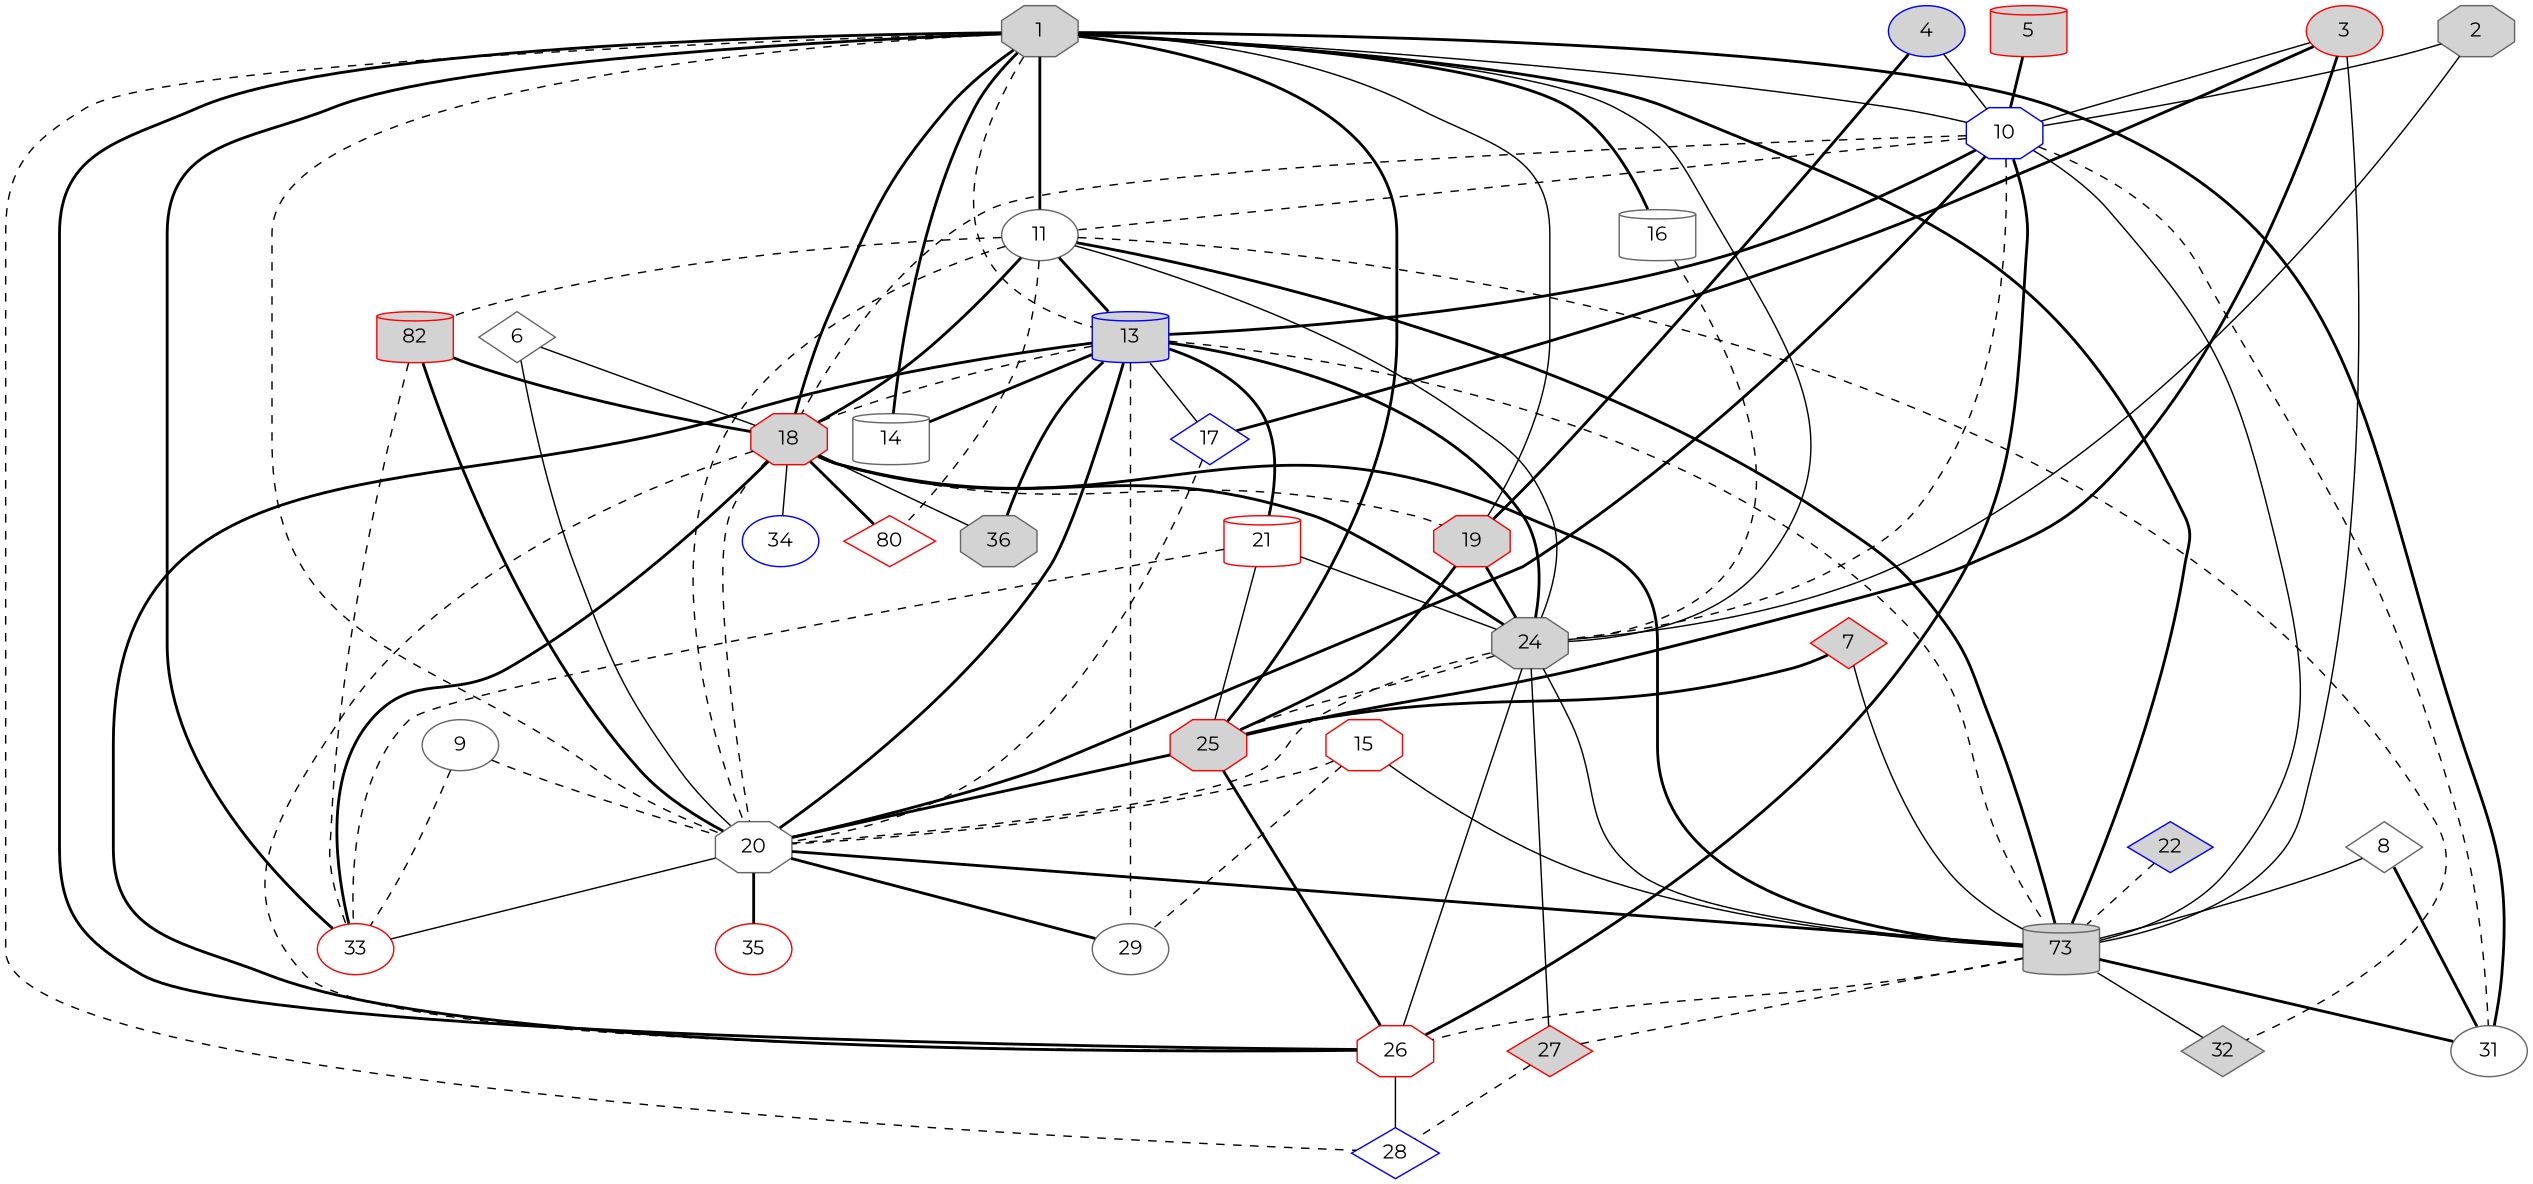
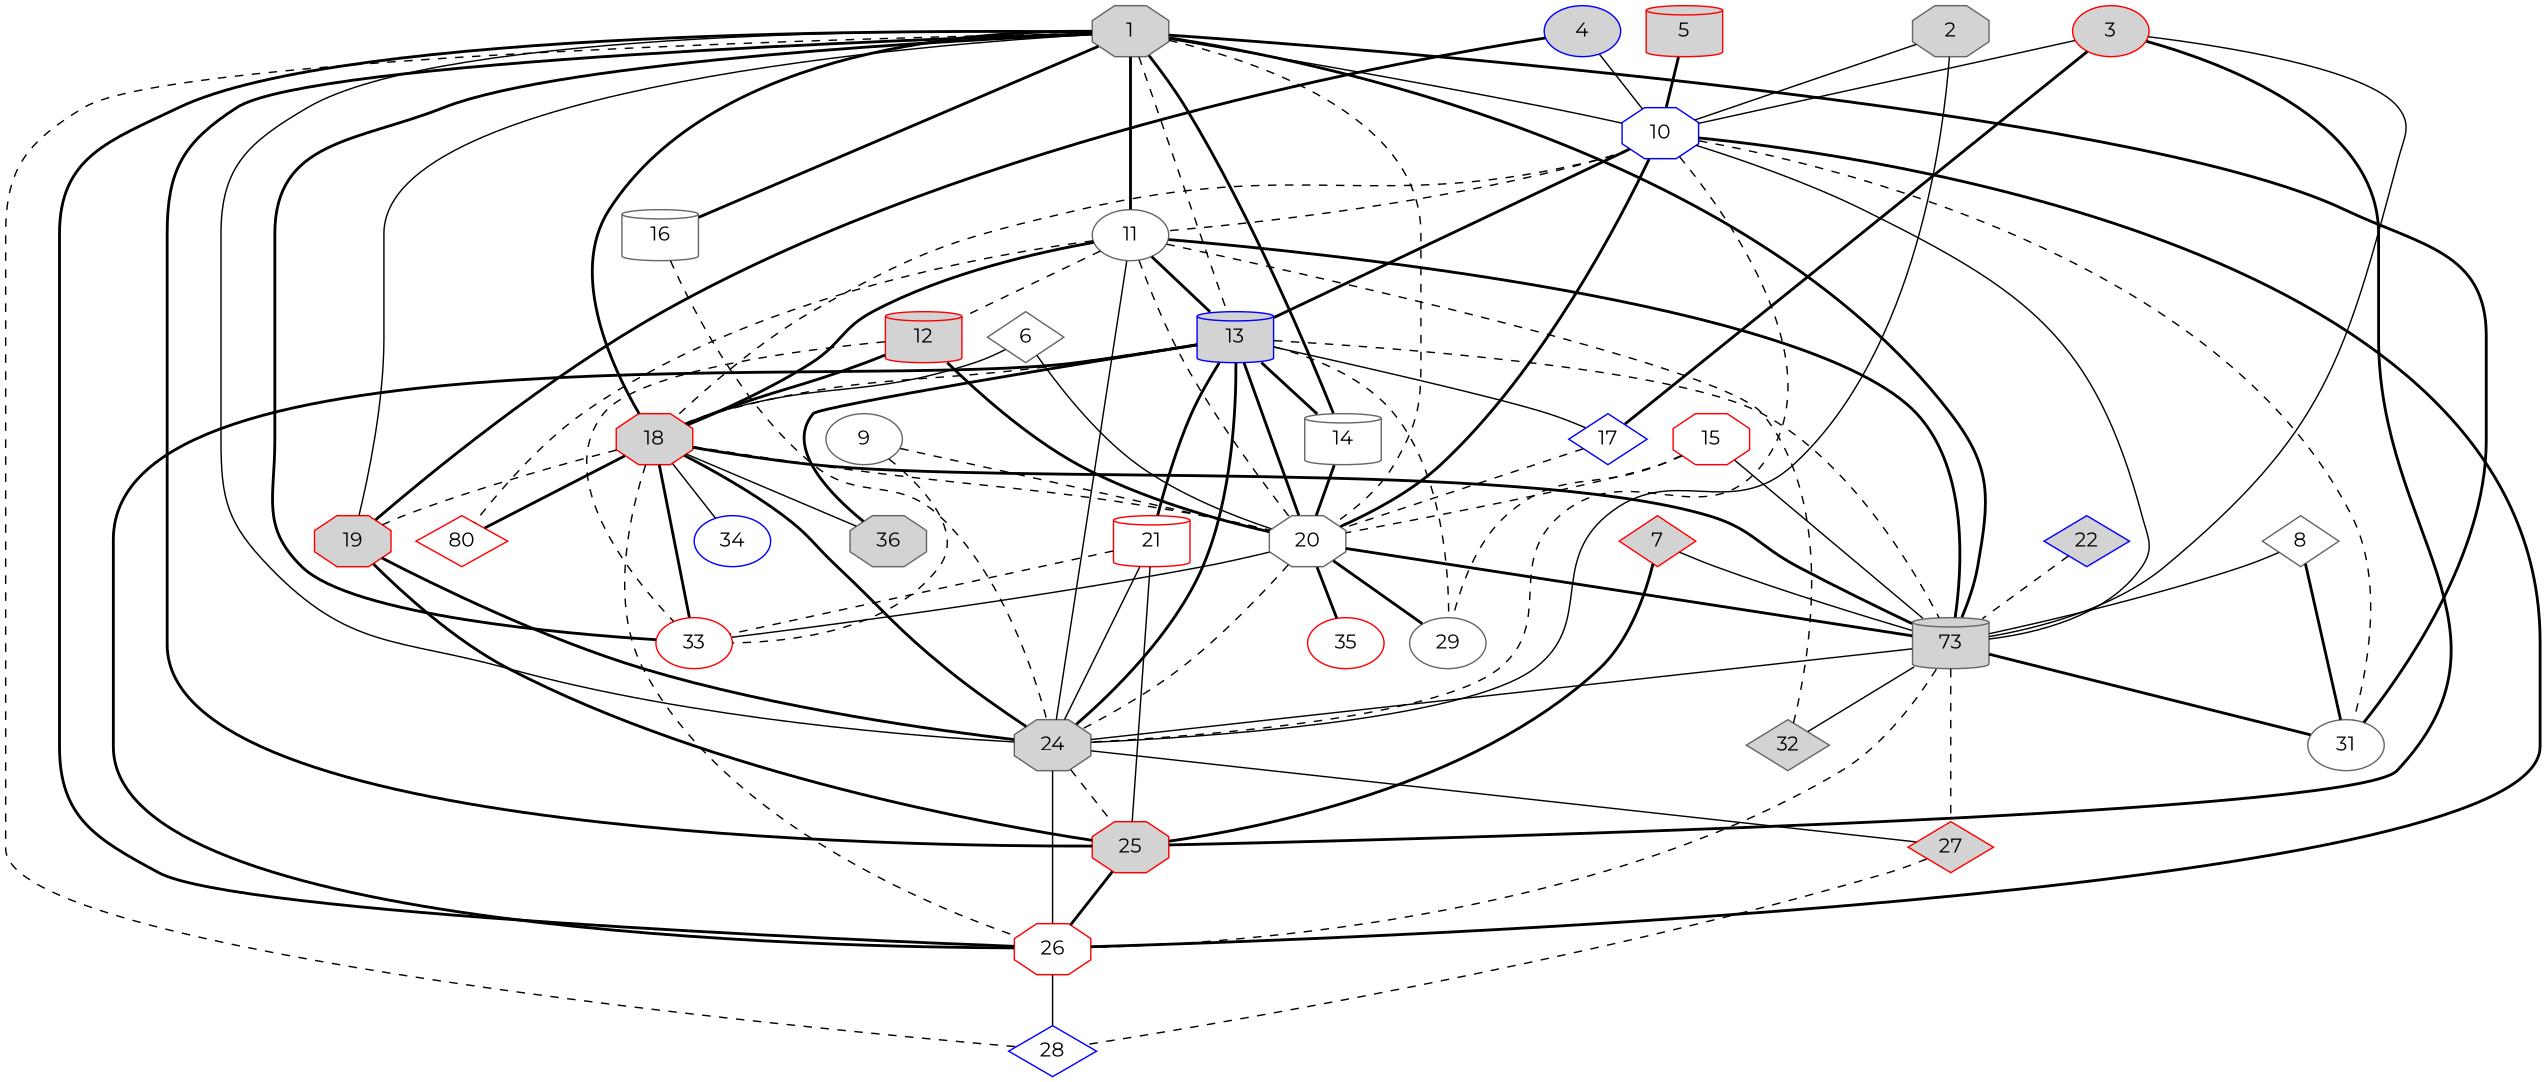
(415, 337) -> (924, 337)
(991, 794) -> (1325, 490)
